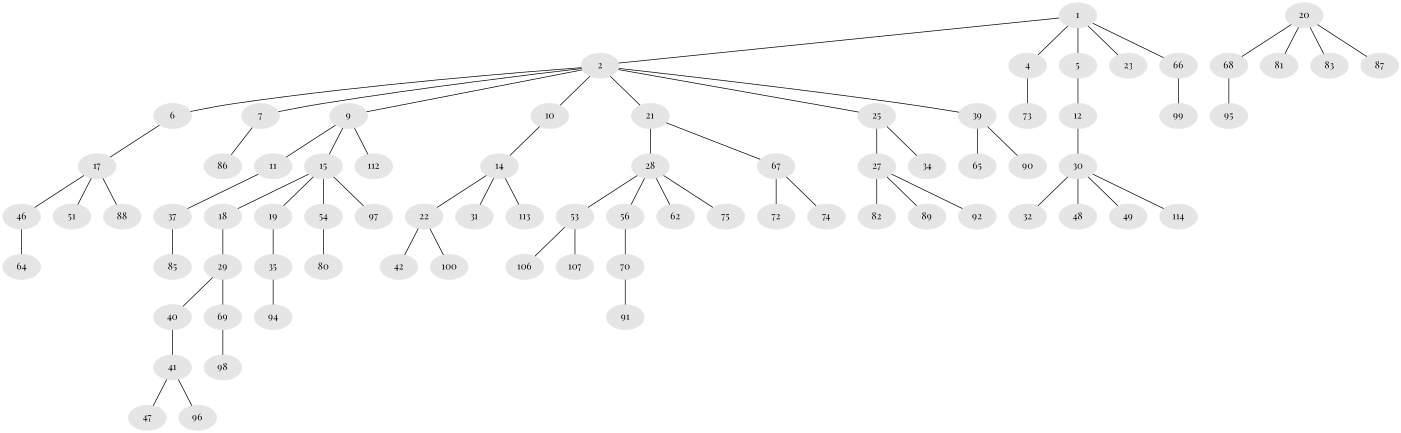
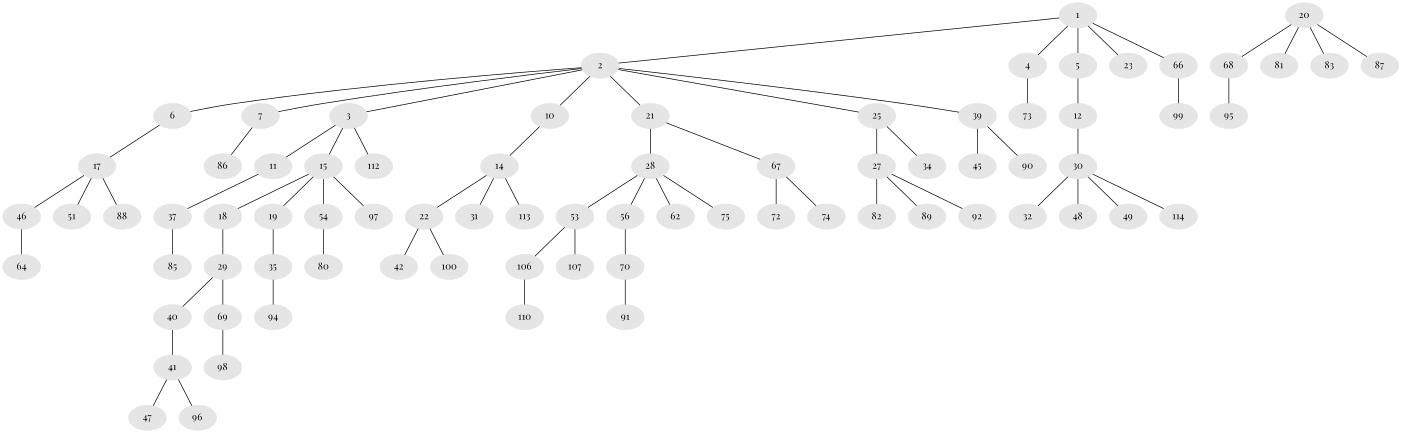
(349, 116) -> (349, 116)
(977, 166) -> (977, 166)
none -> (525, 317)
